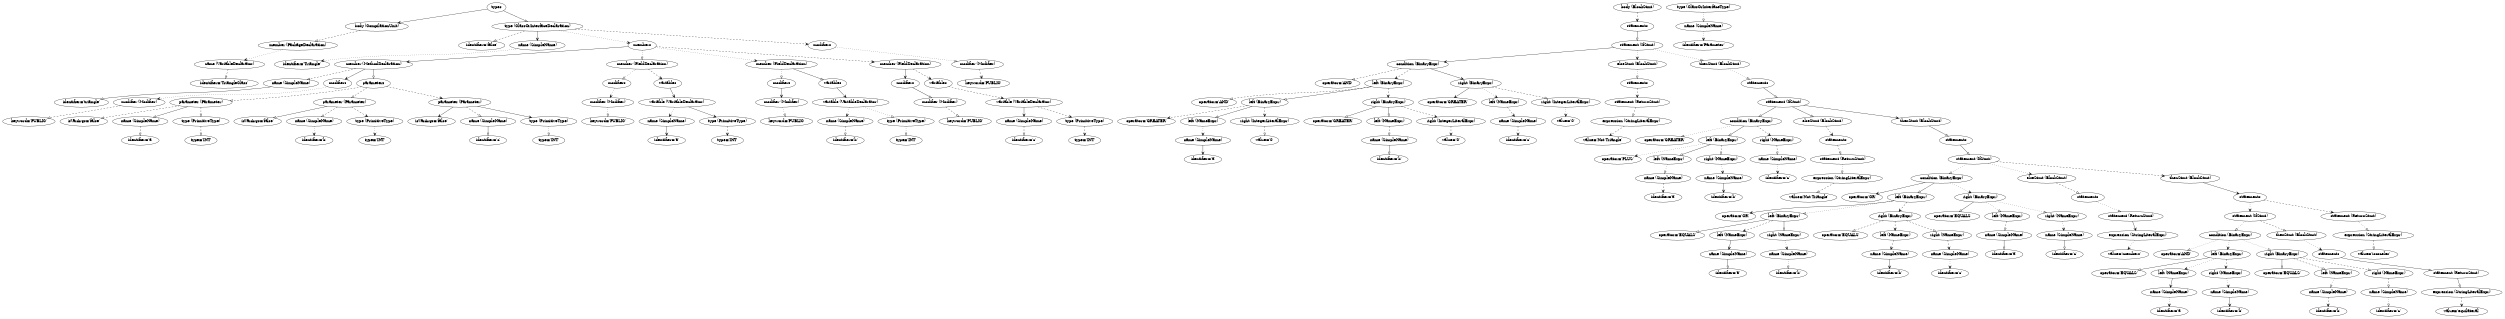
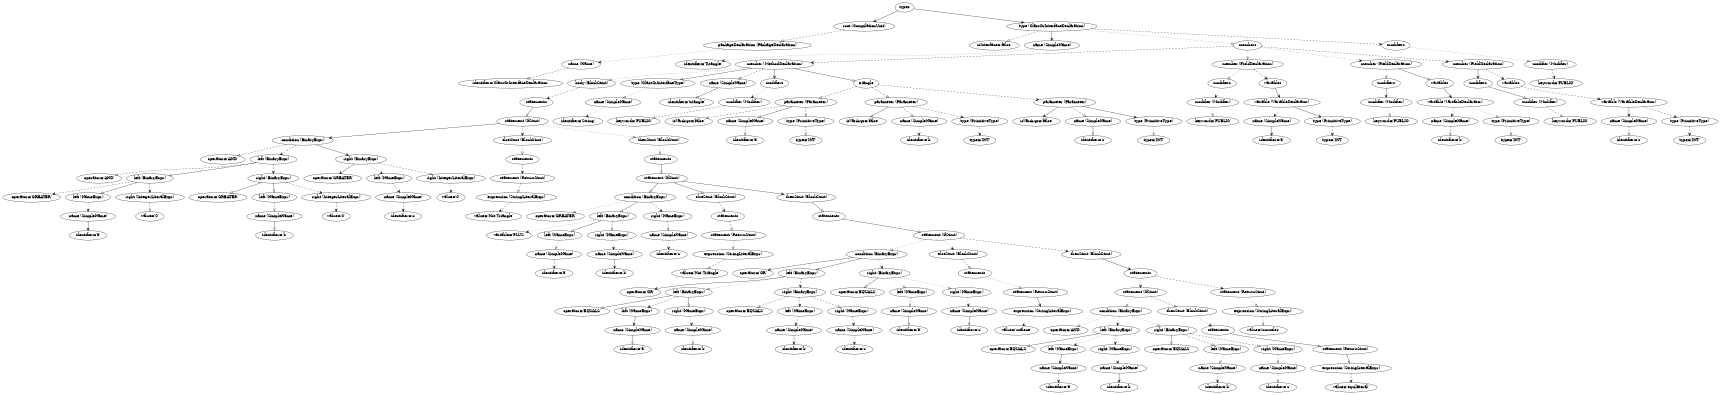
(514, 16) -> (967, 16)
(377, 26) -> (864, 26)
(593, 37) -> (1158, 37)
(298, 45) -> (757, 45)
(482, 45) -> (994, 45)
(1704, 45) -> (578, 121)
(519, 54) -> (1024, 54)
(229, 64) -> (581, 64)
none -> (679, 73)
none -> (717, 74)
(224, 83) -> (511, 83)
(374, 83) -> (866, 83)
(1618, 159) -> (509, 235)
(2125, 254) -> (1016, 330)
